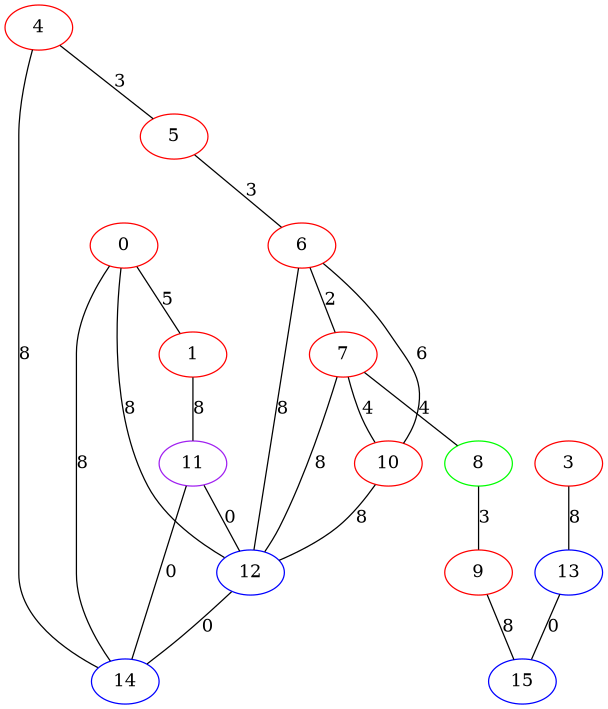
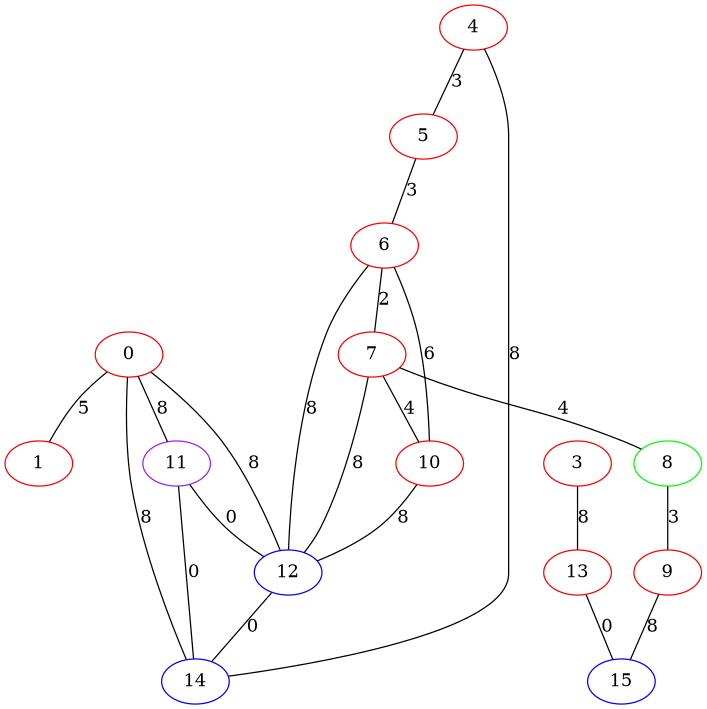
(193, 409) -> (153, 409)
(569, 573) -> (578, 573)
